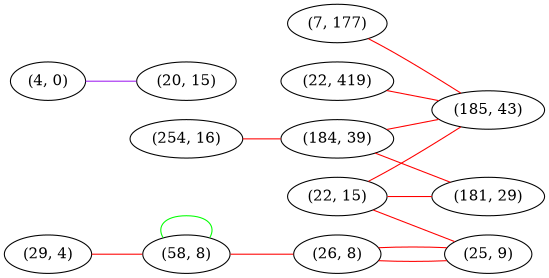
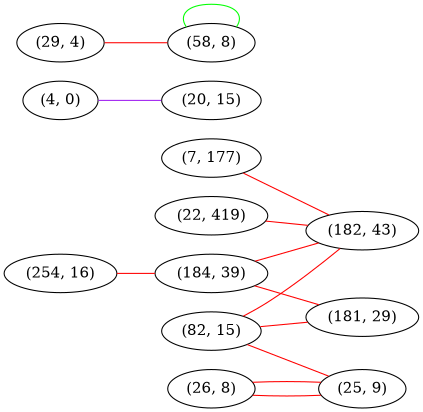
(488, 110) -> (362, 231)
(337, 197) -> (211, 331)
(262, 254) -> none
